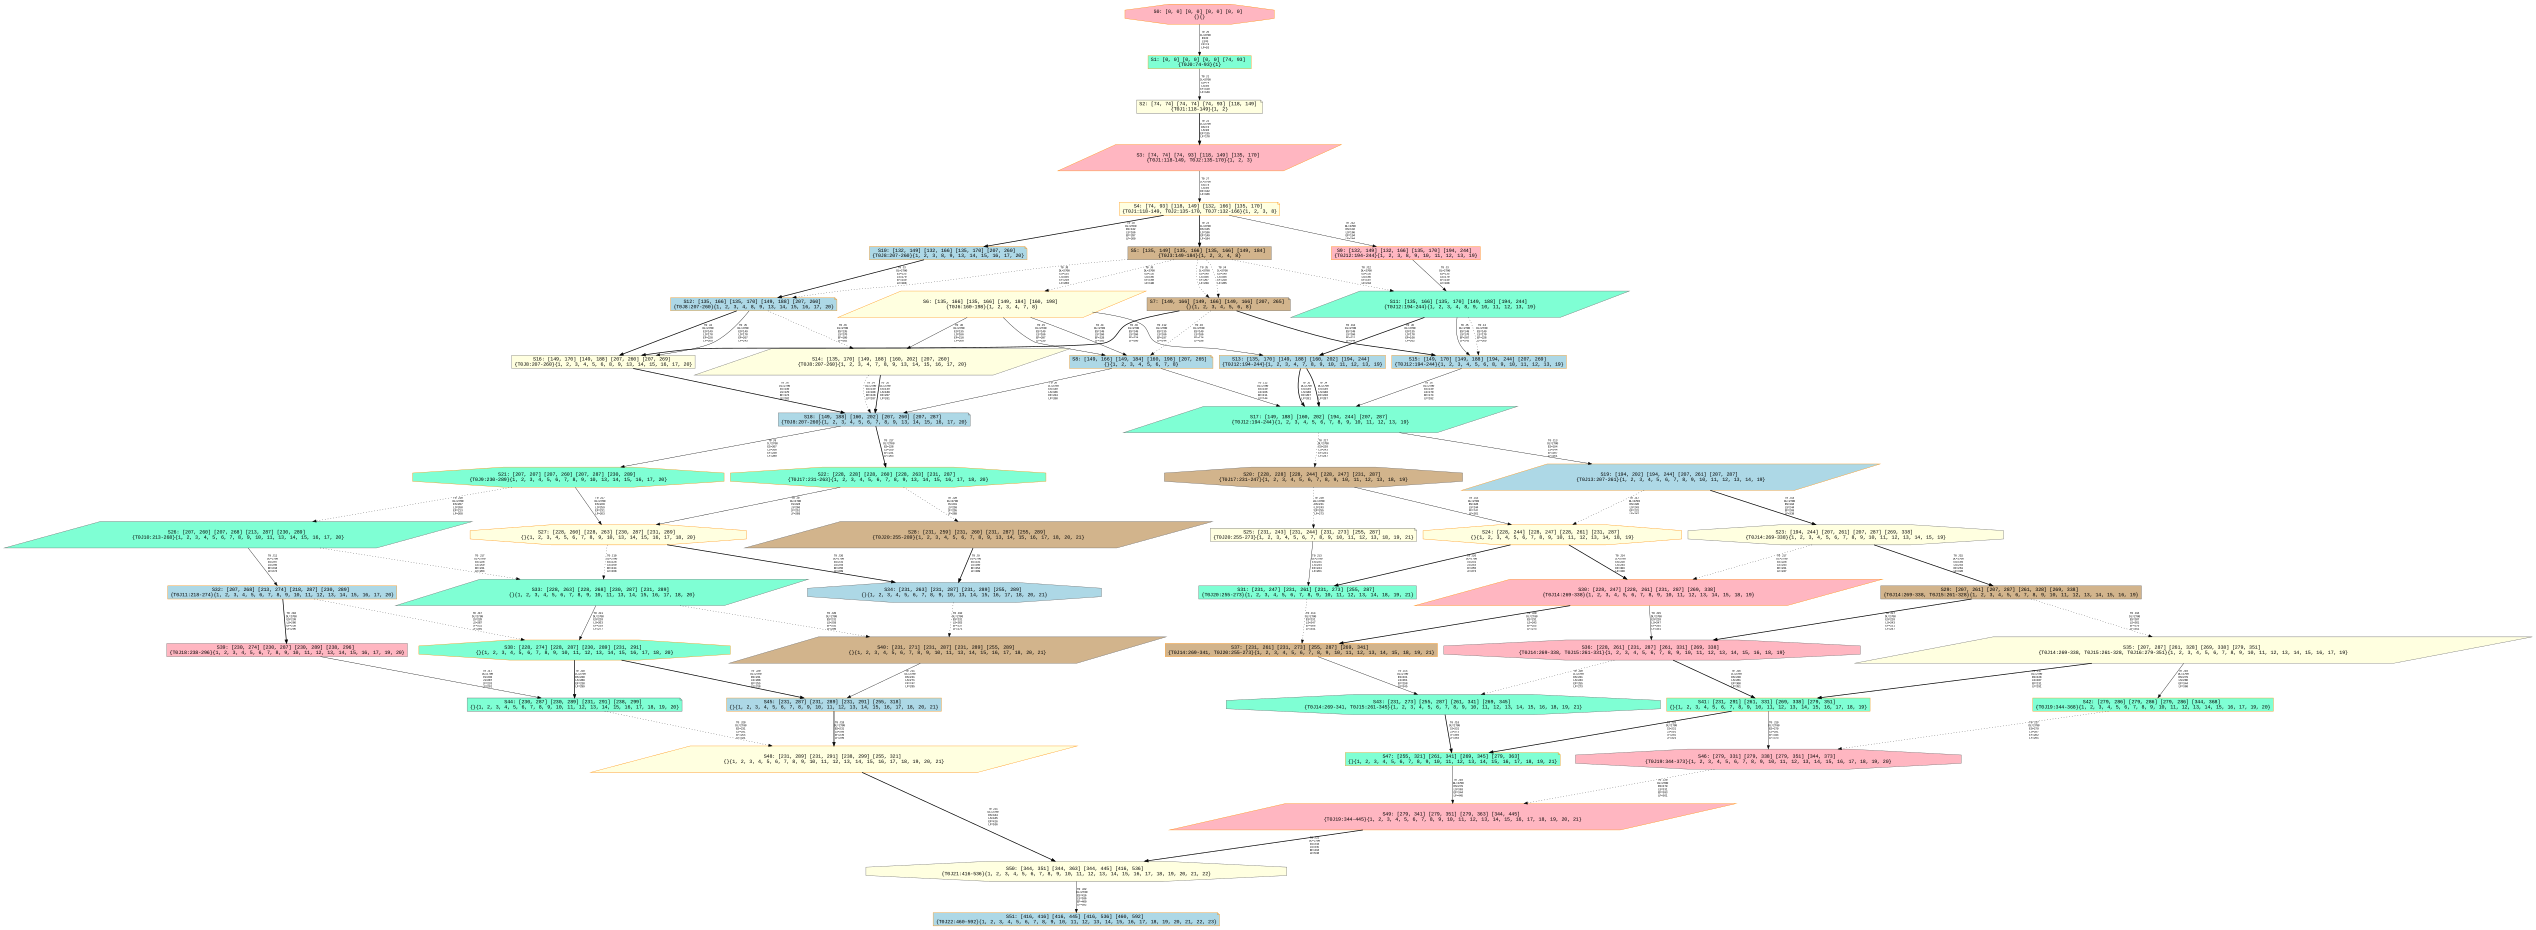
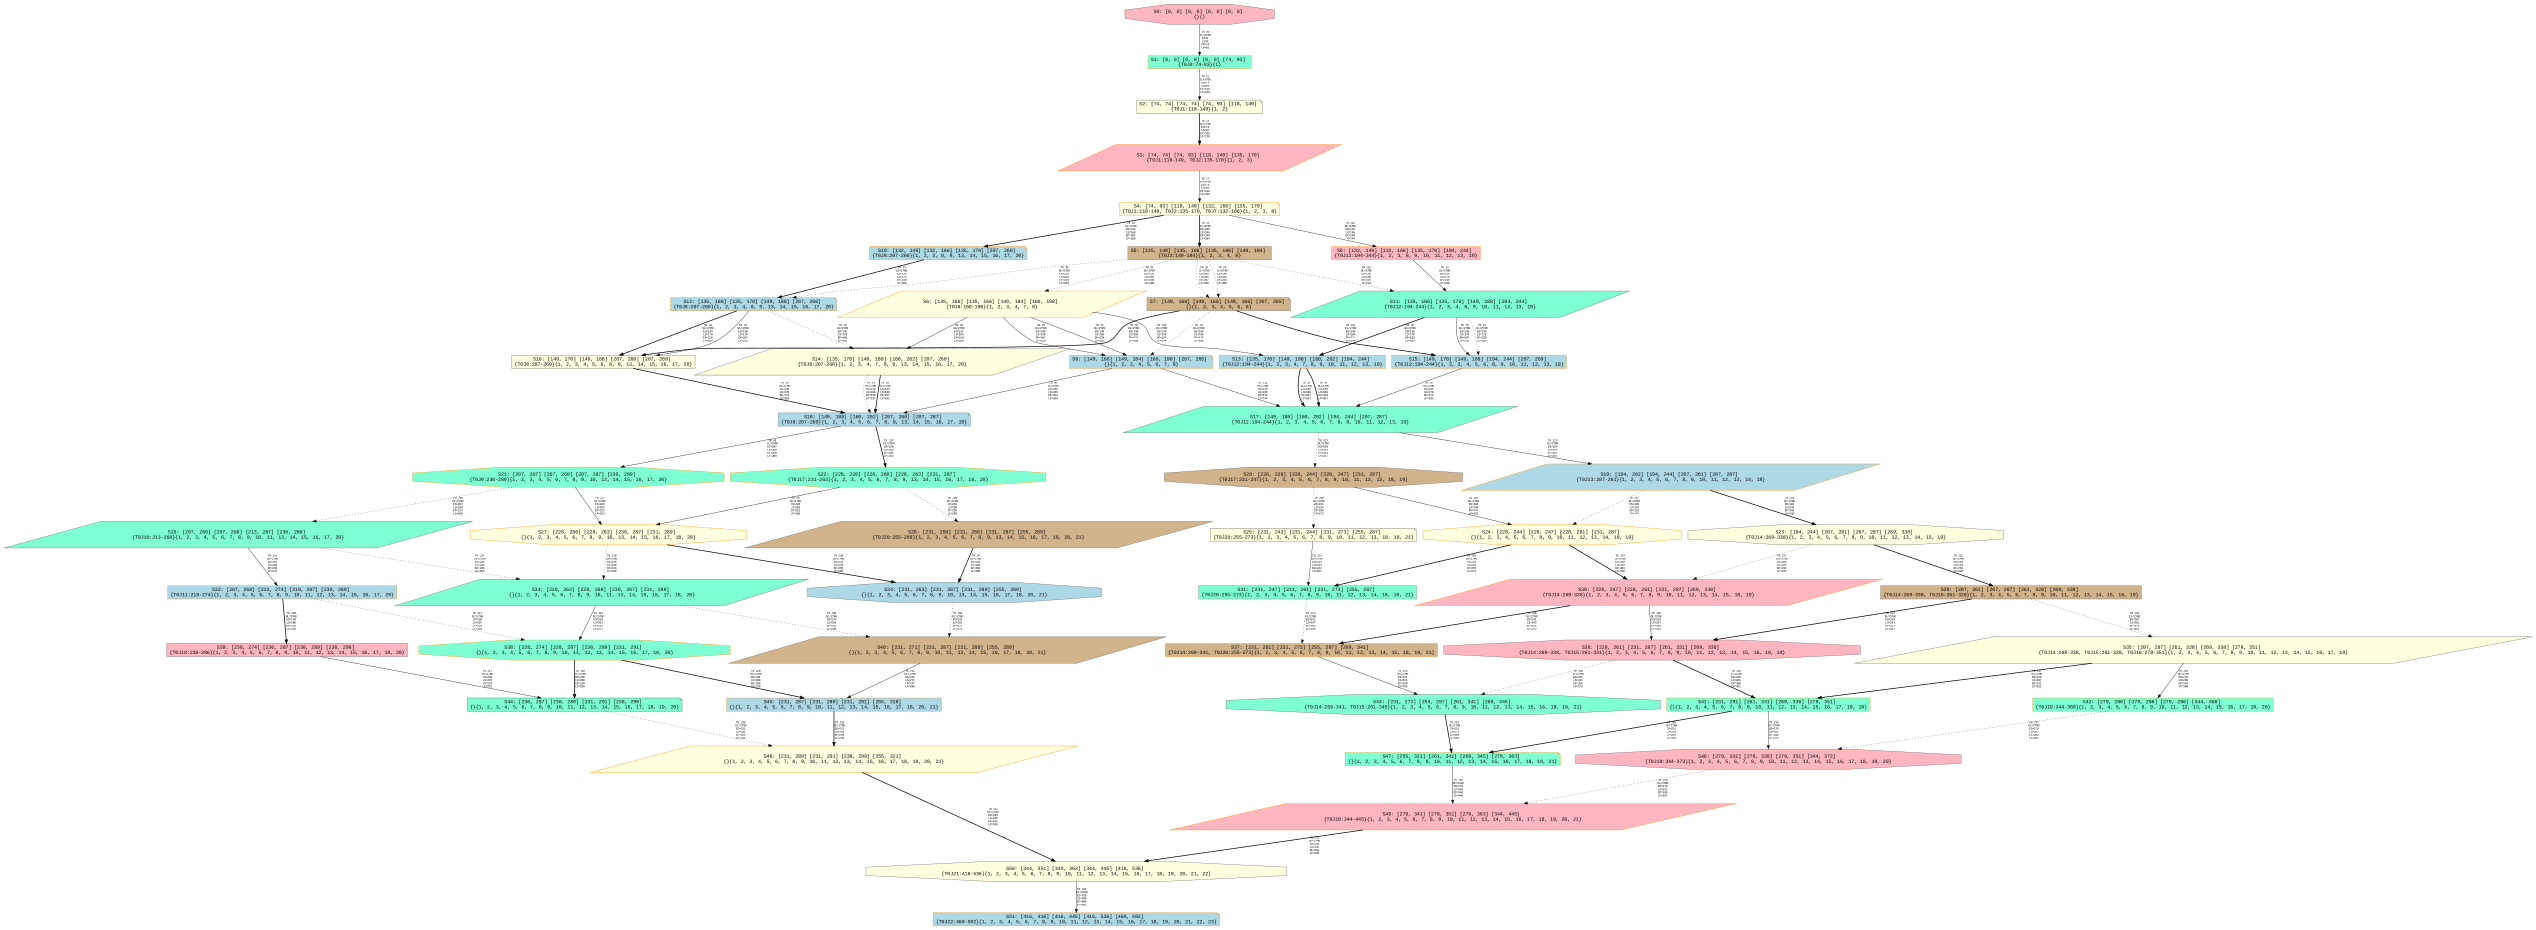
(1200, 14) -> (1200, 14)
